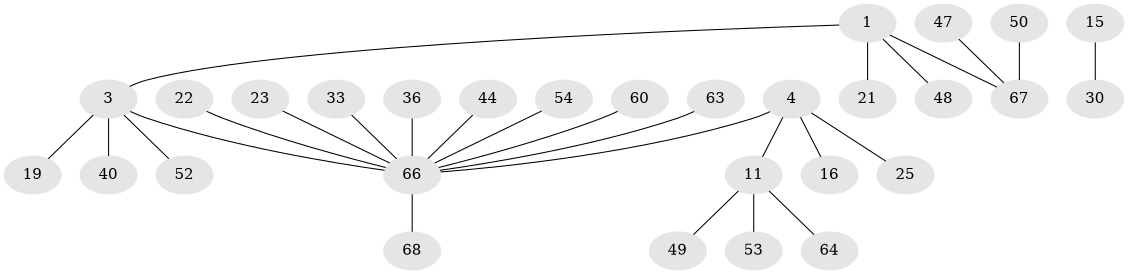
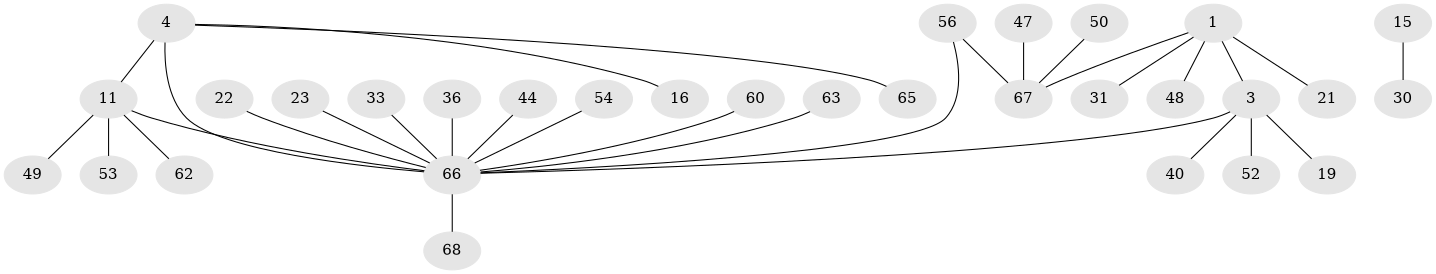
none -> (948, 23)
none -> (1099, 99)
none -> (277, 148)
(906, 175) -> (908, 99)
(830, 251) -> (184, 175)
